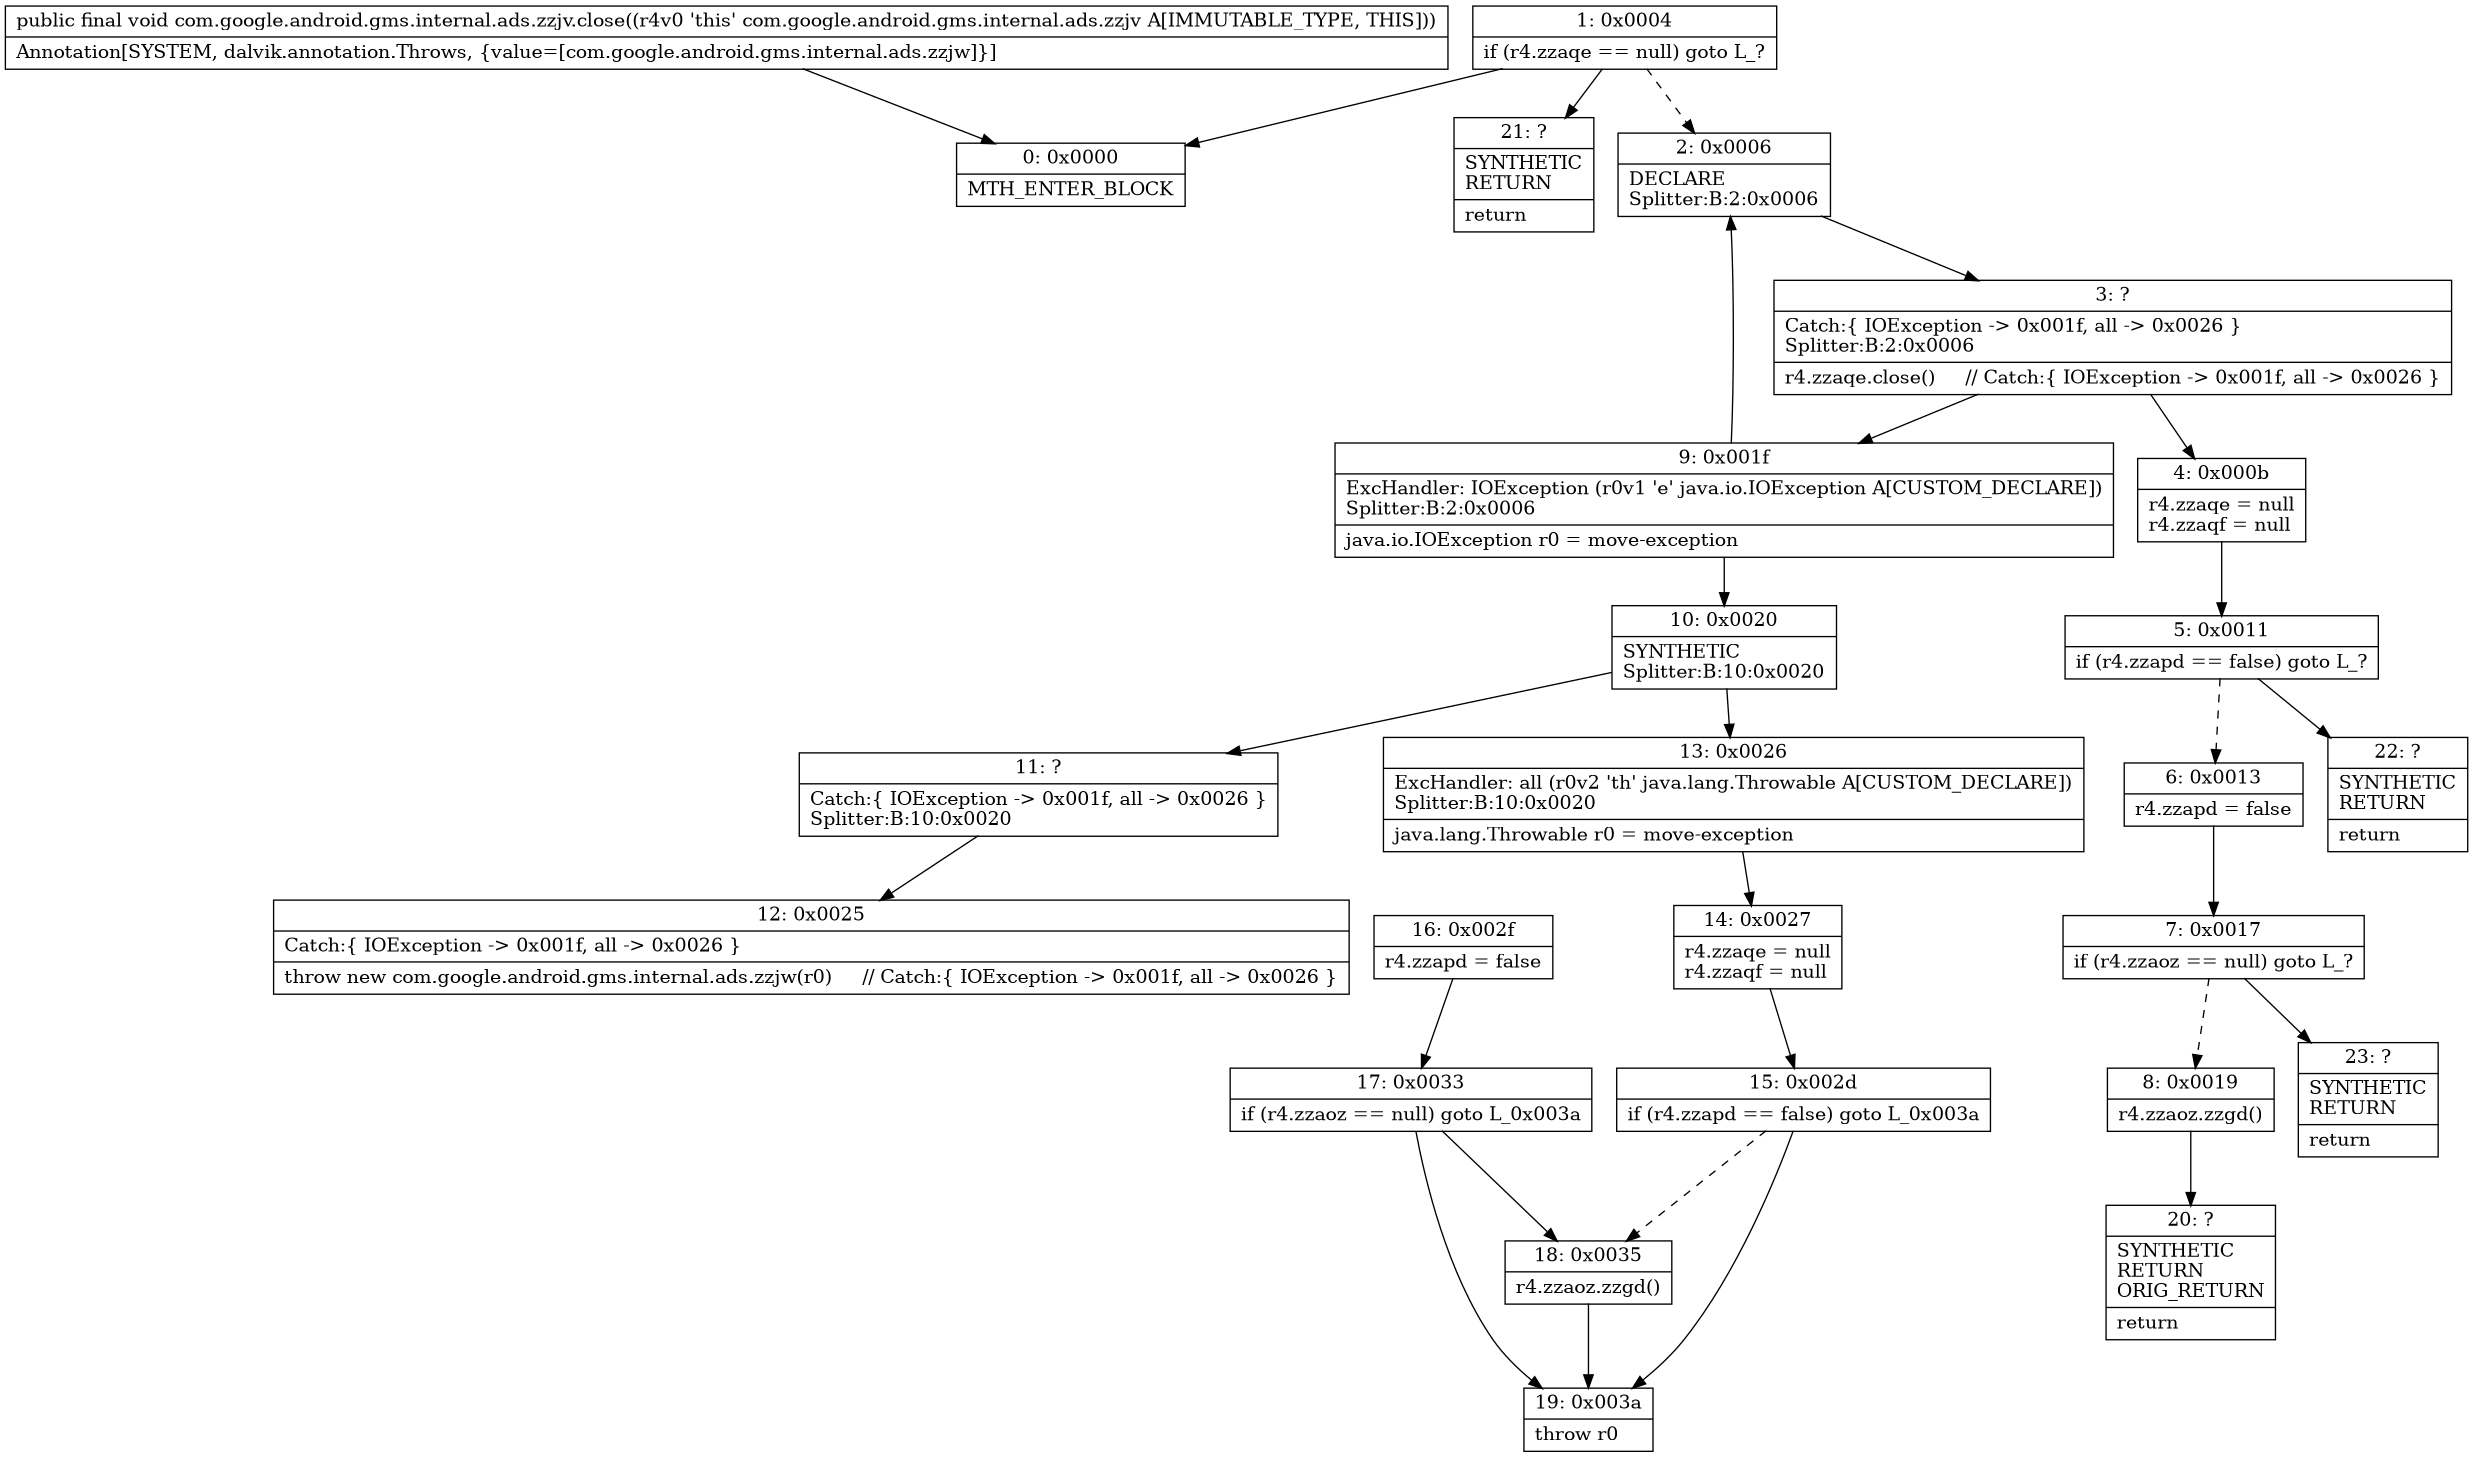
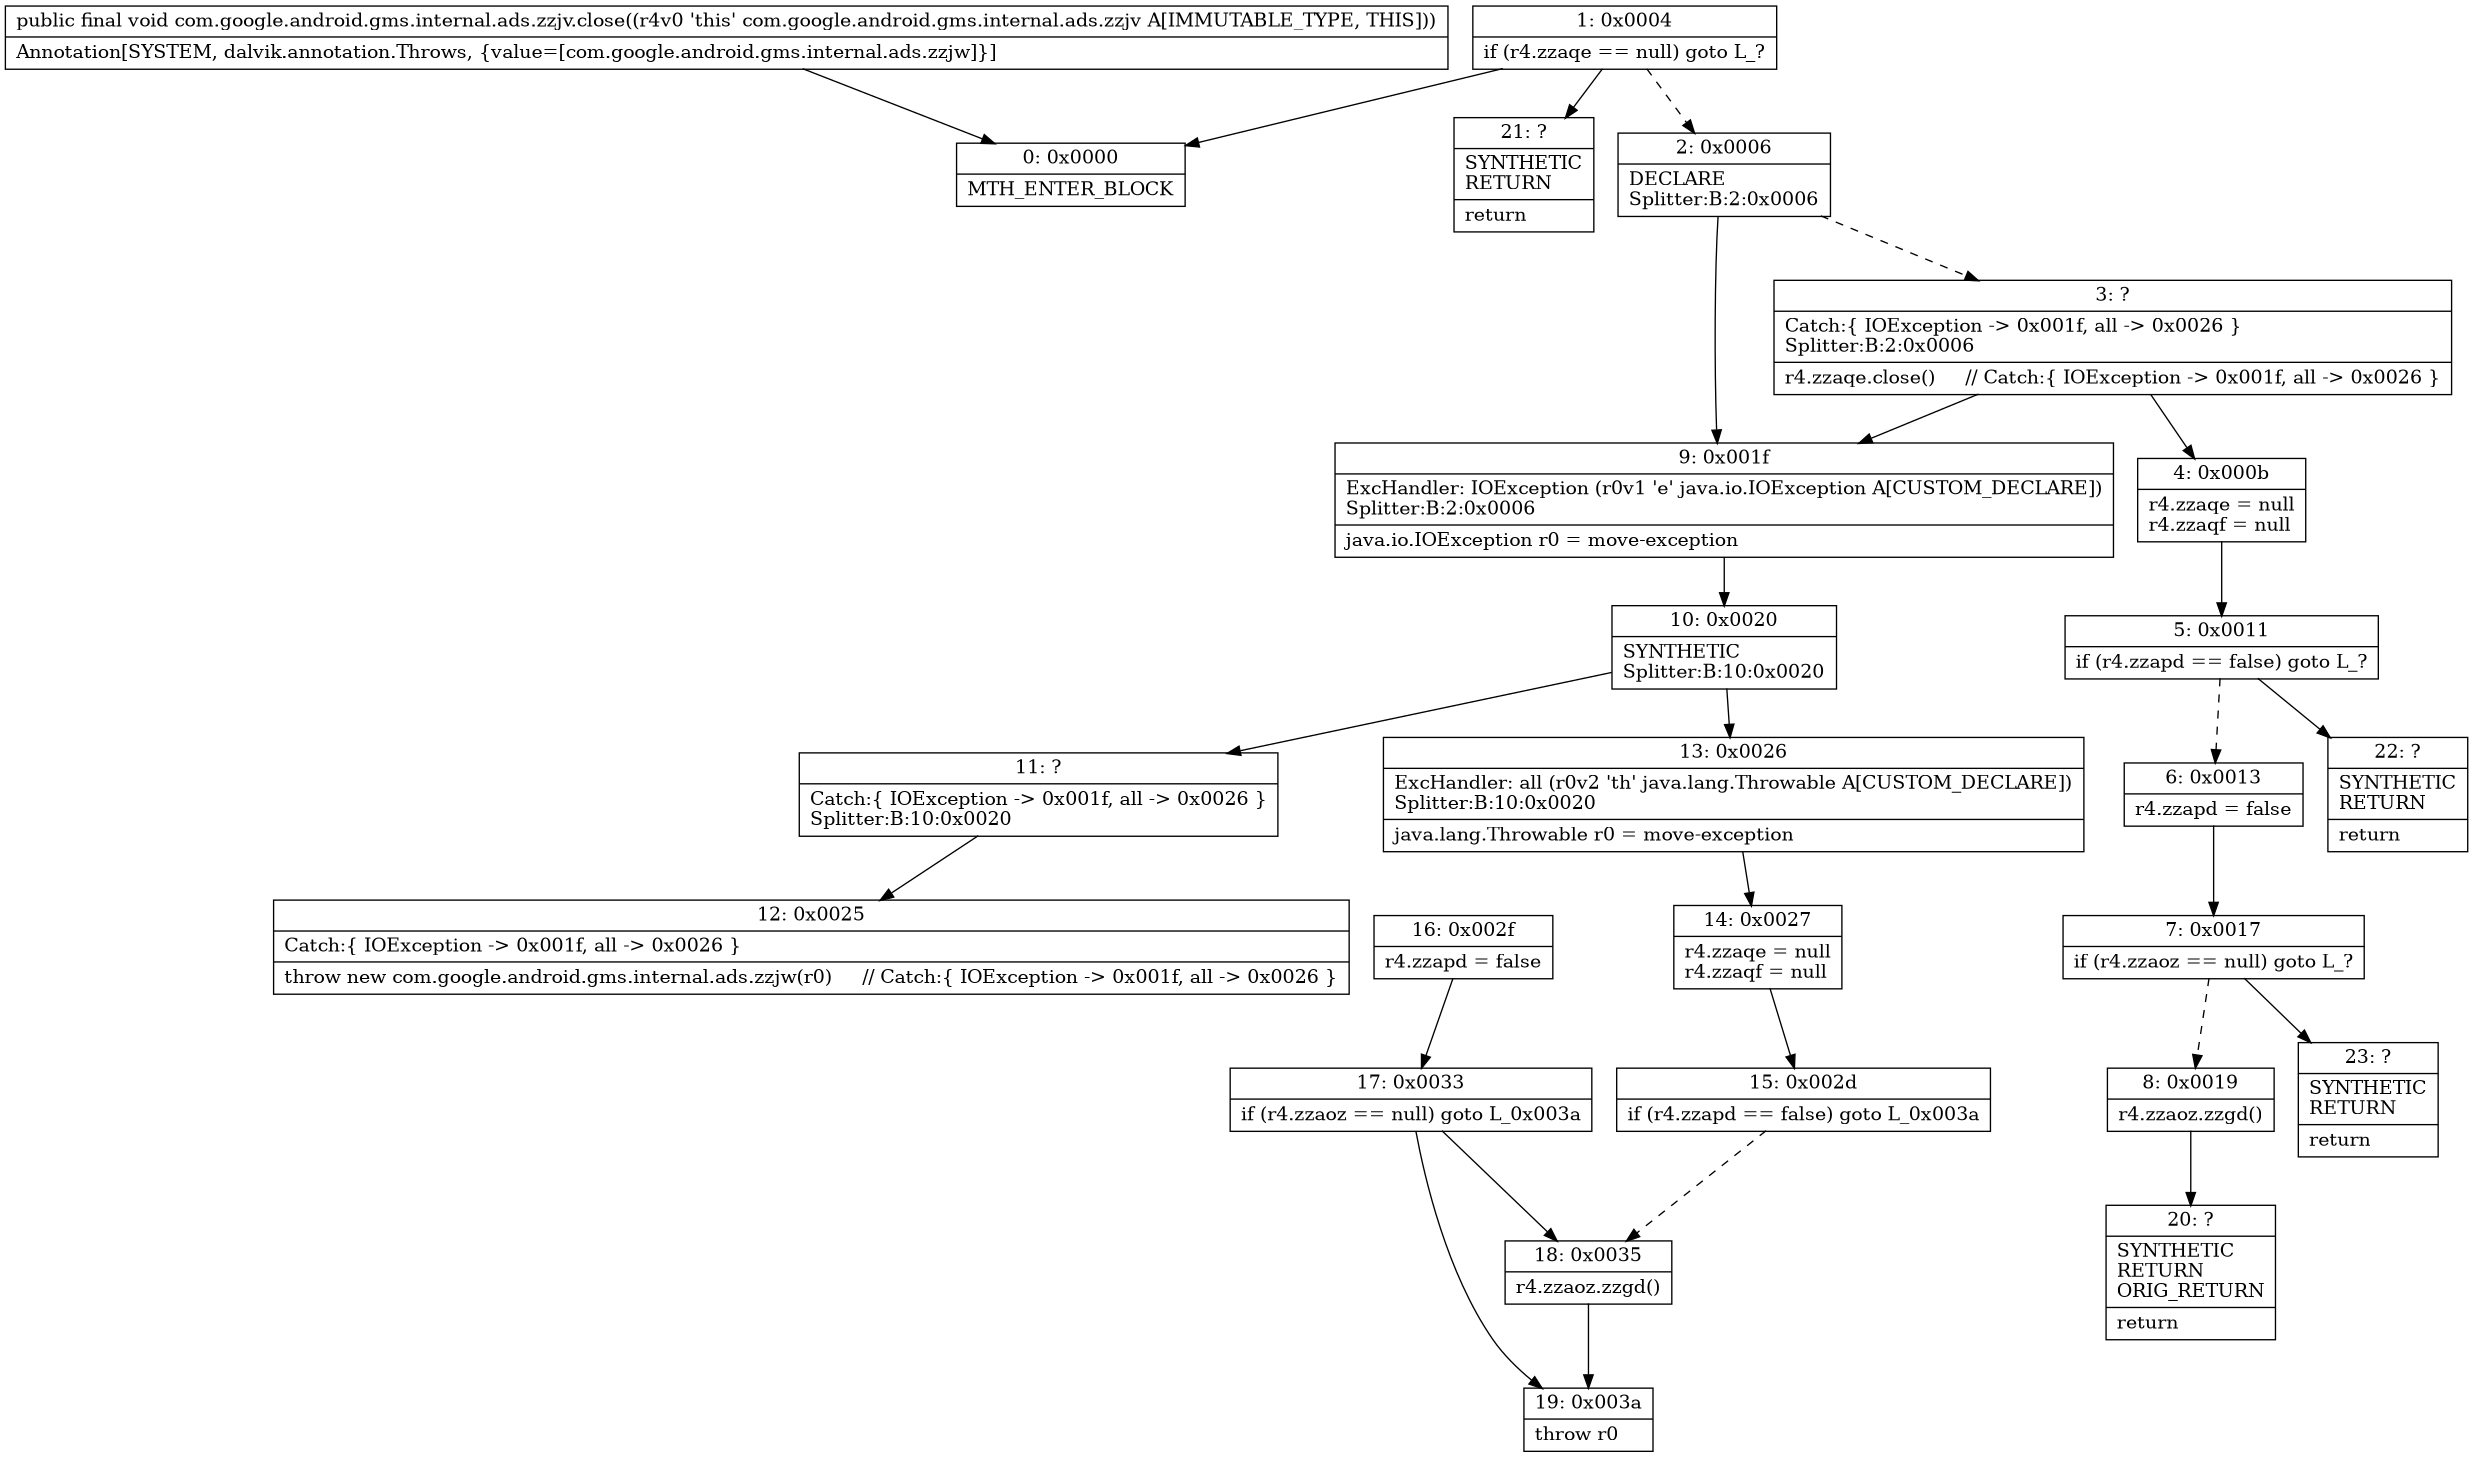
(1893, 246) -> (1893, 246)
(1733, 337) -> (1715, 323)
(1733, 1265) -> none
